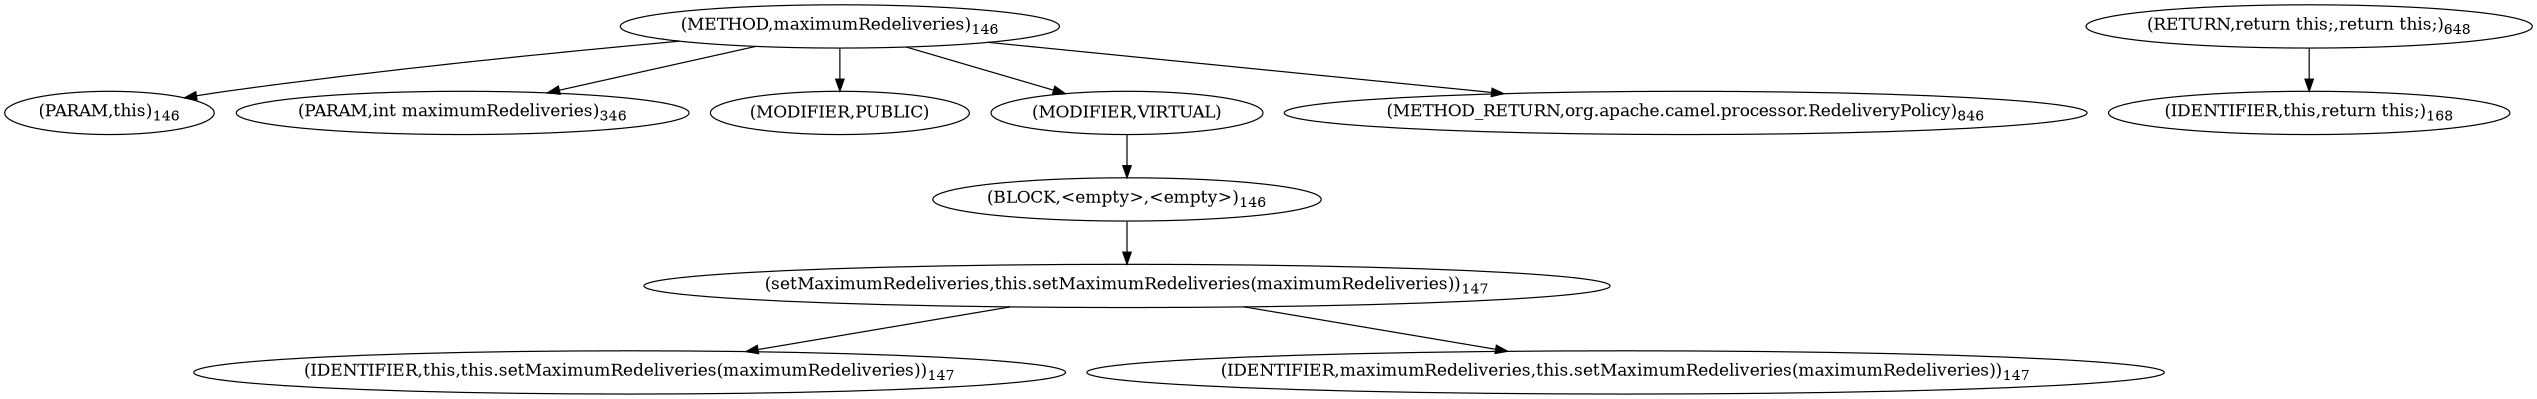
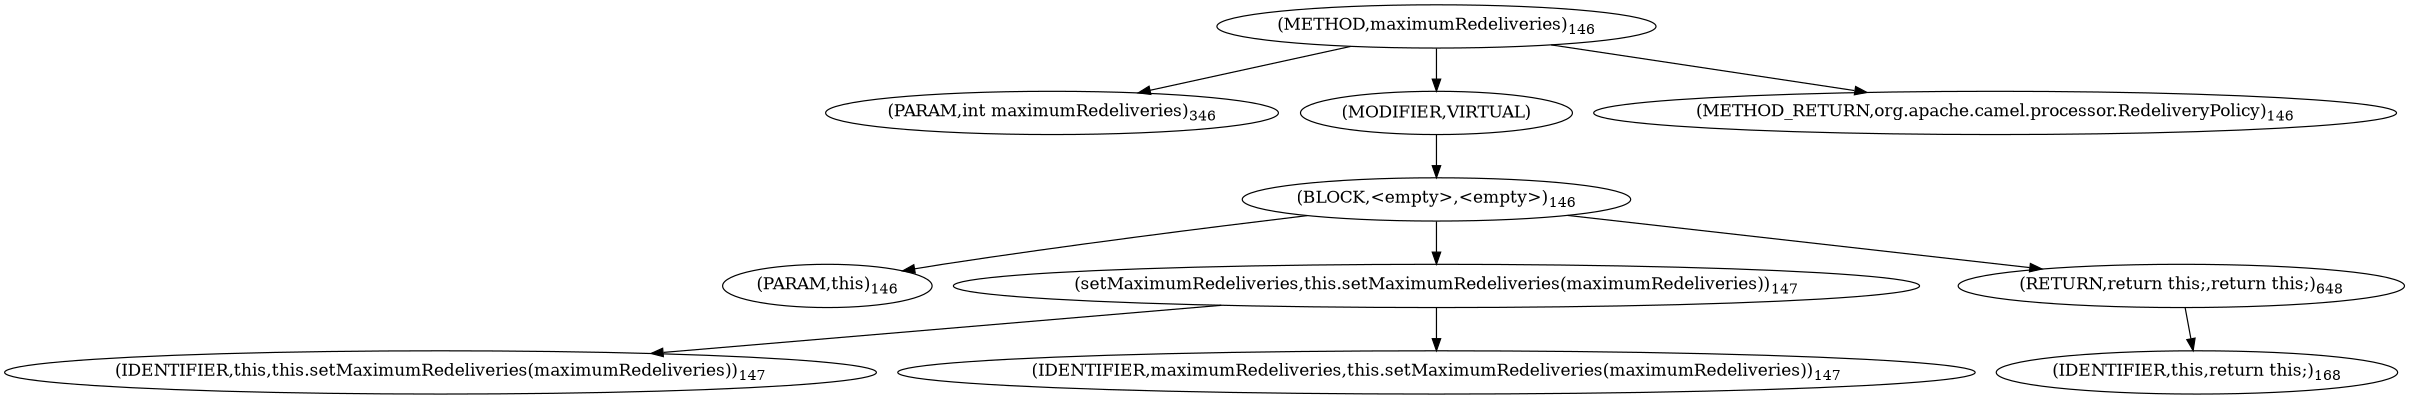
(438, 65) -> (1111, 240)
(1971, 111) -> (2280, 111)
(840, 113) -> none
none -> (1799, 242)
